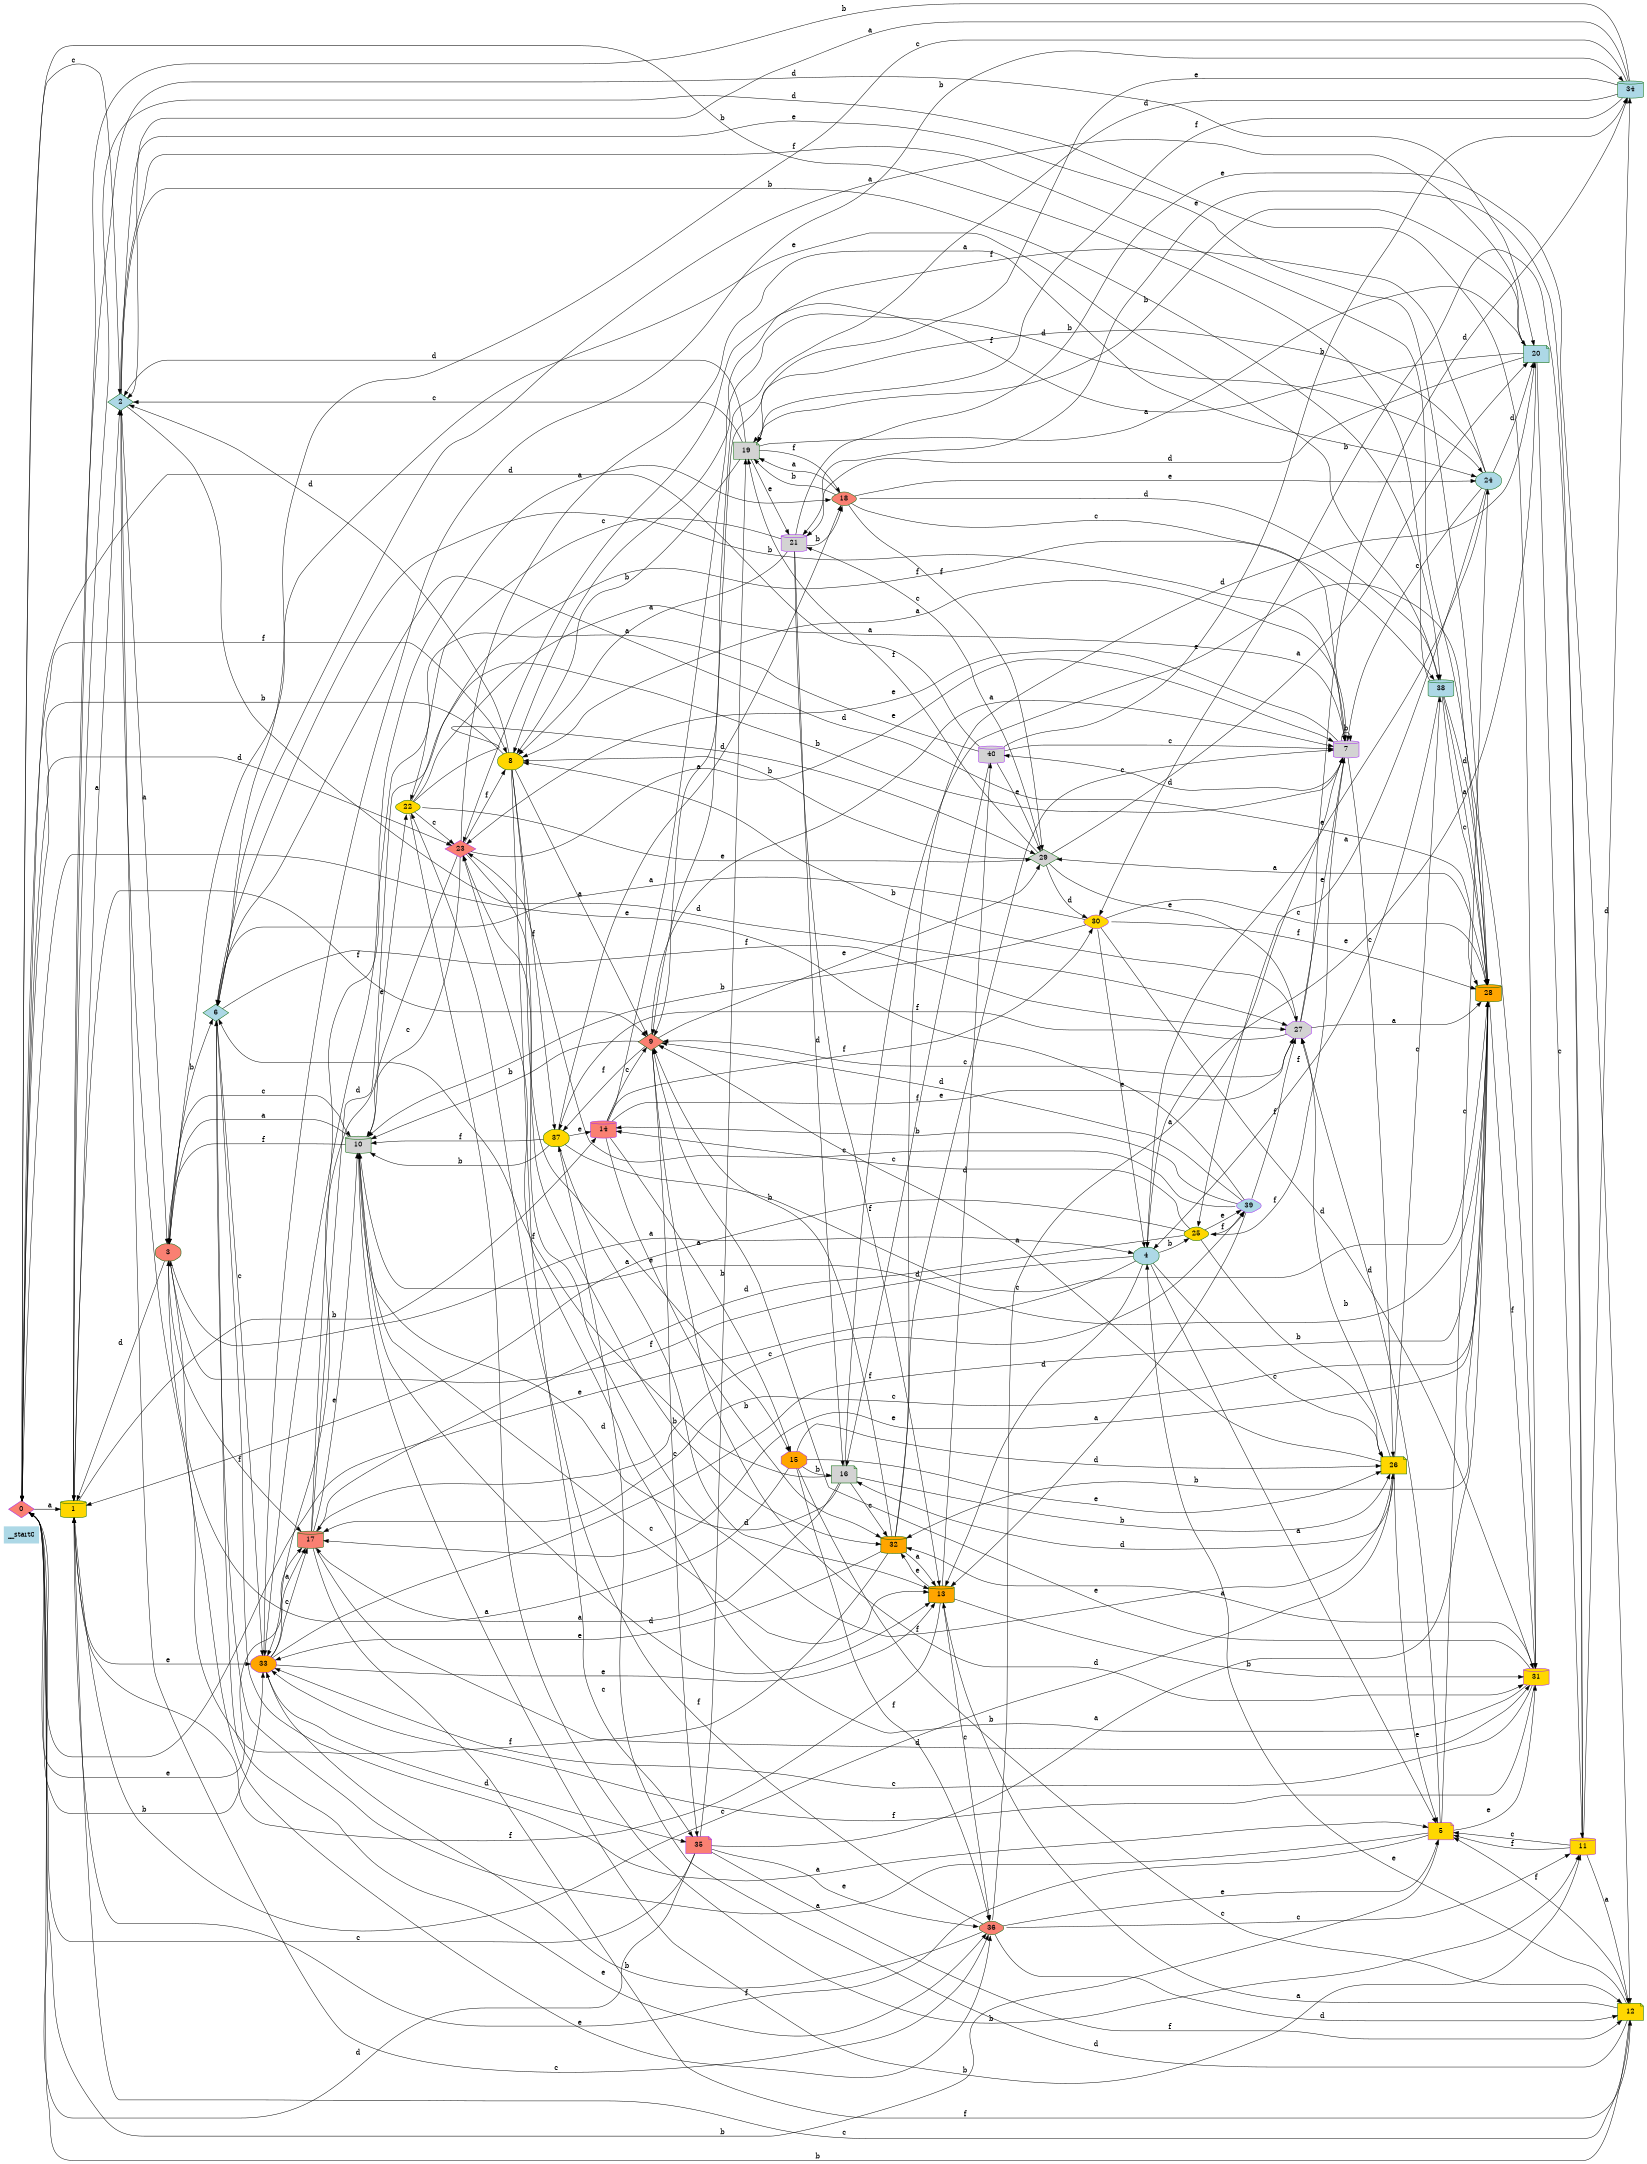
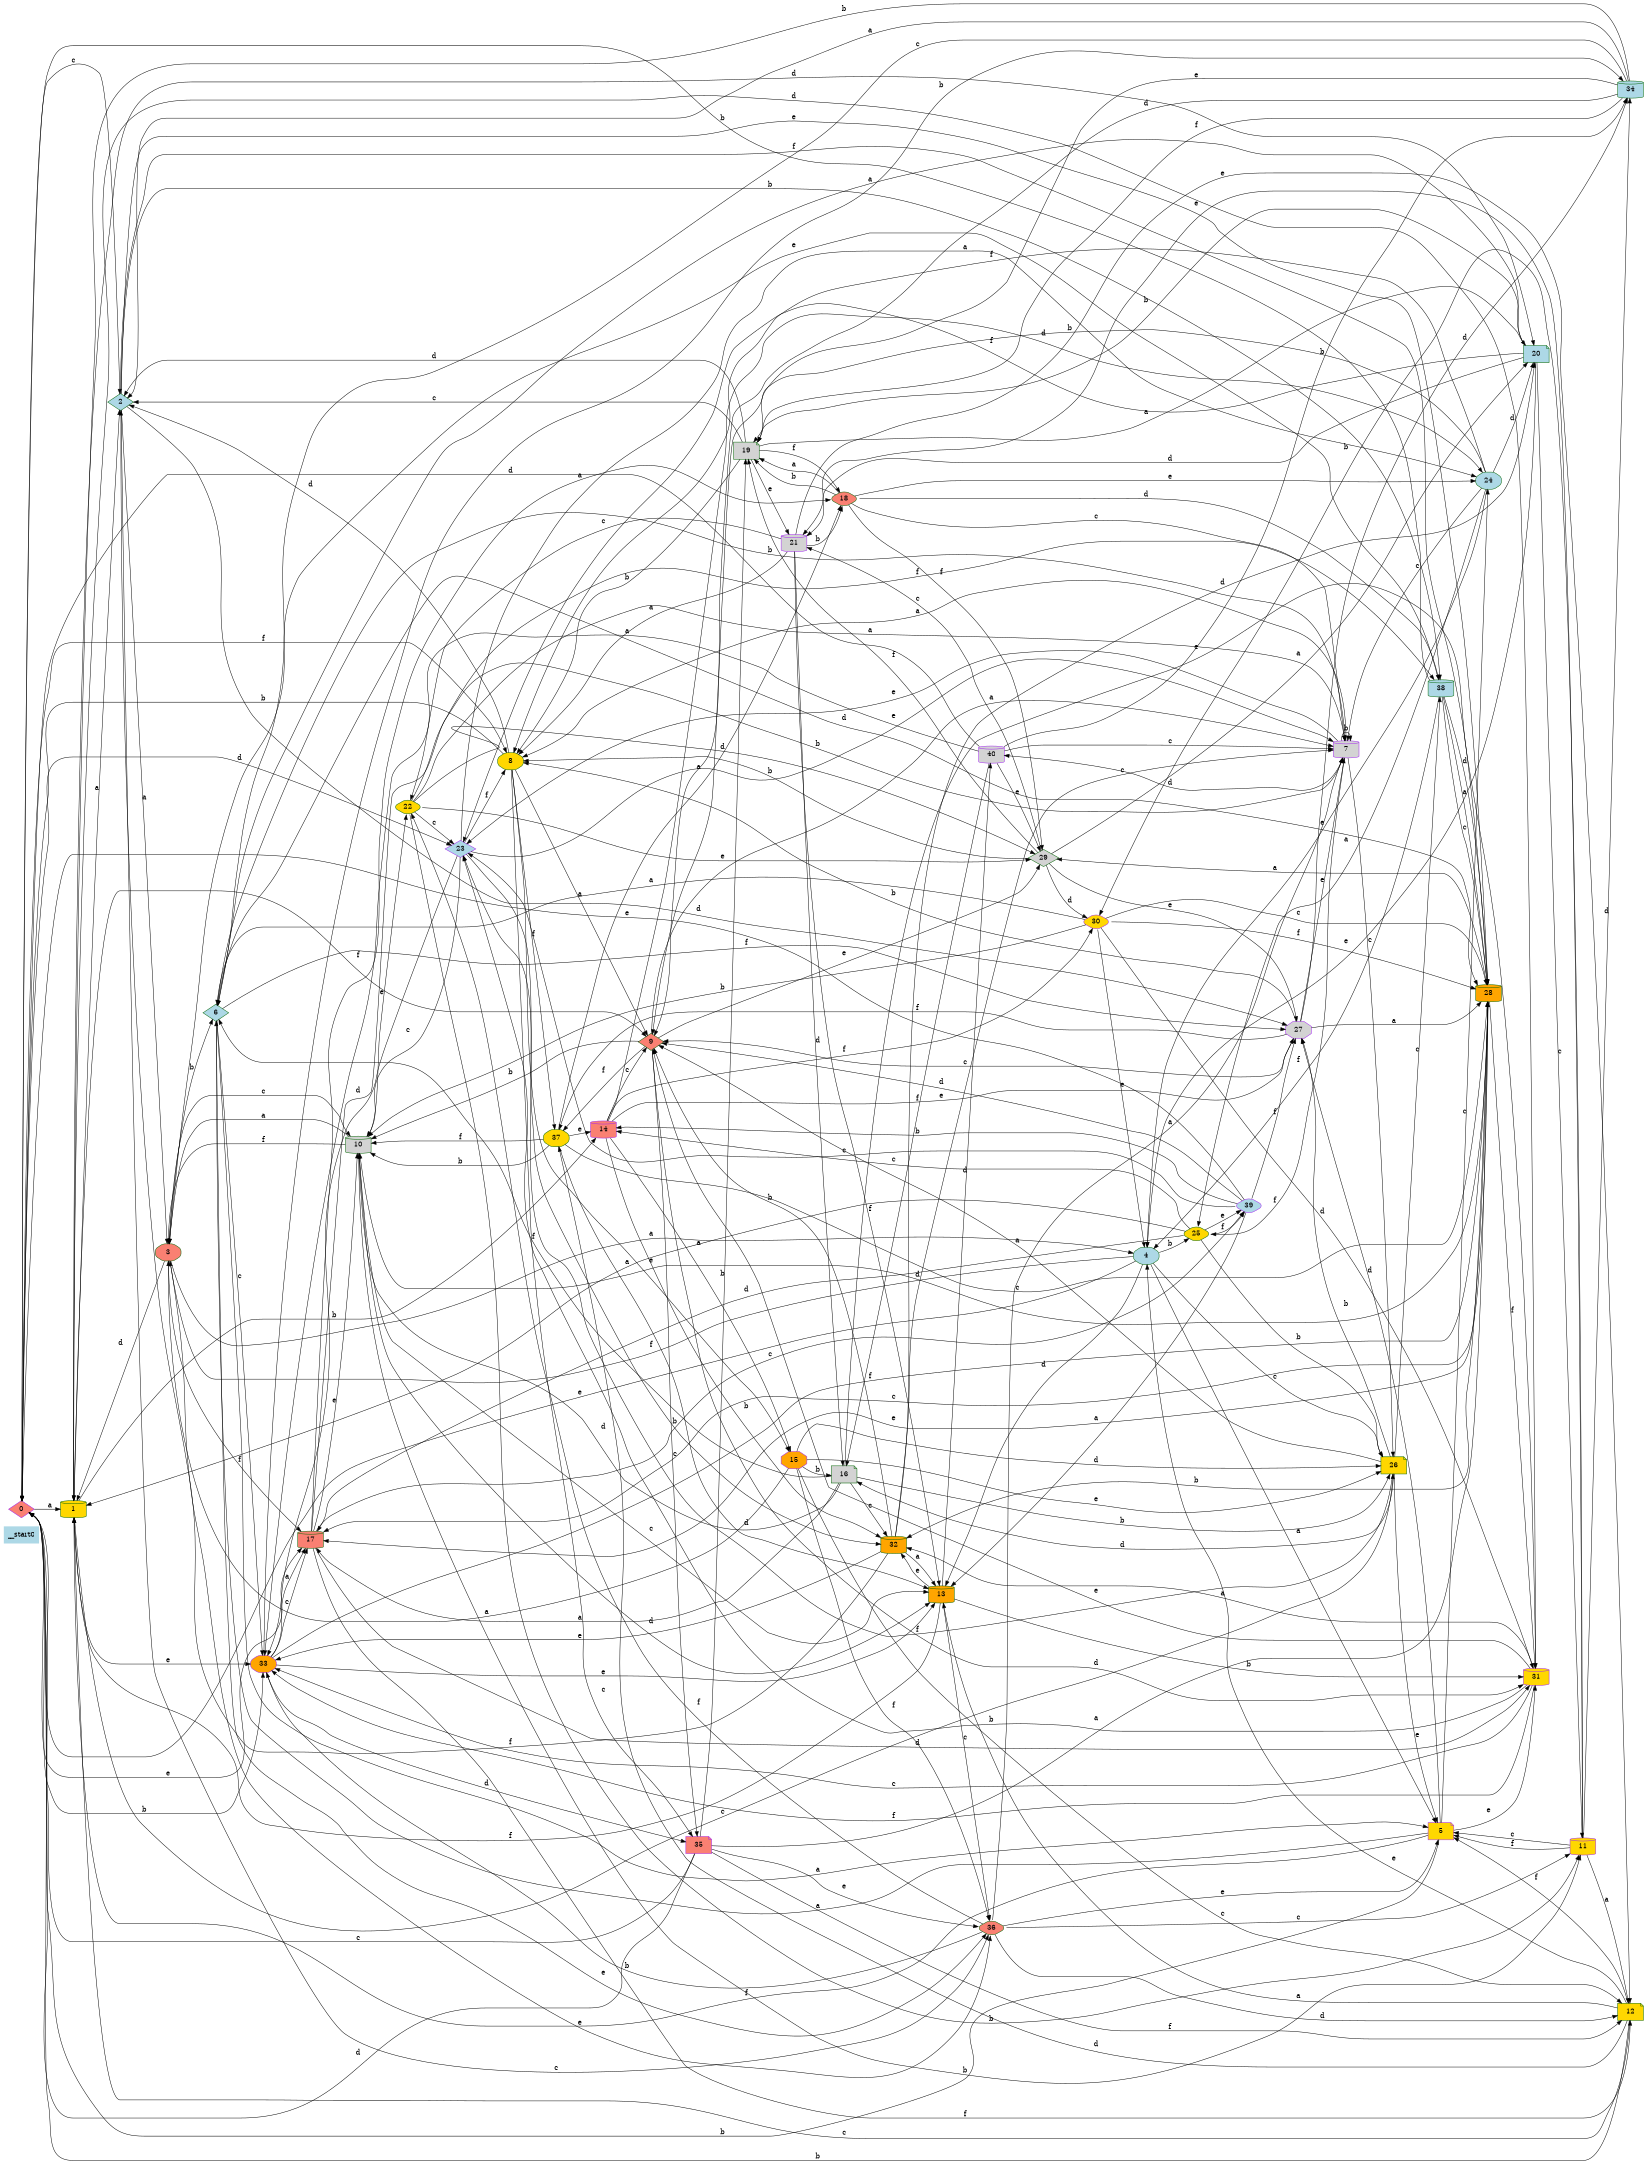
(460, 849) -> (460, 849)
